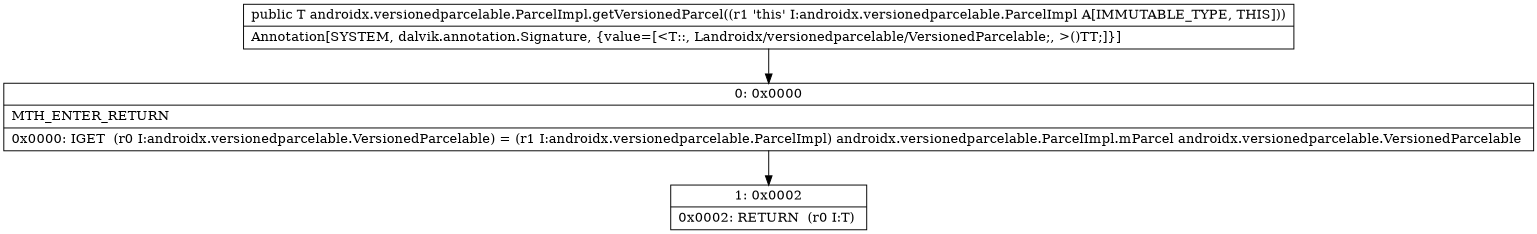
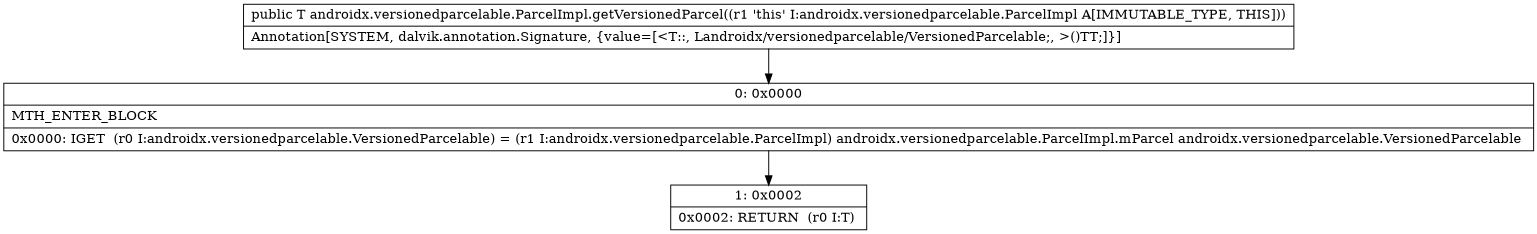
(90, 116) -> (85, 116)
